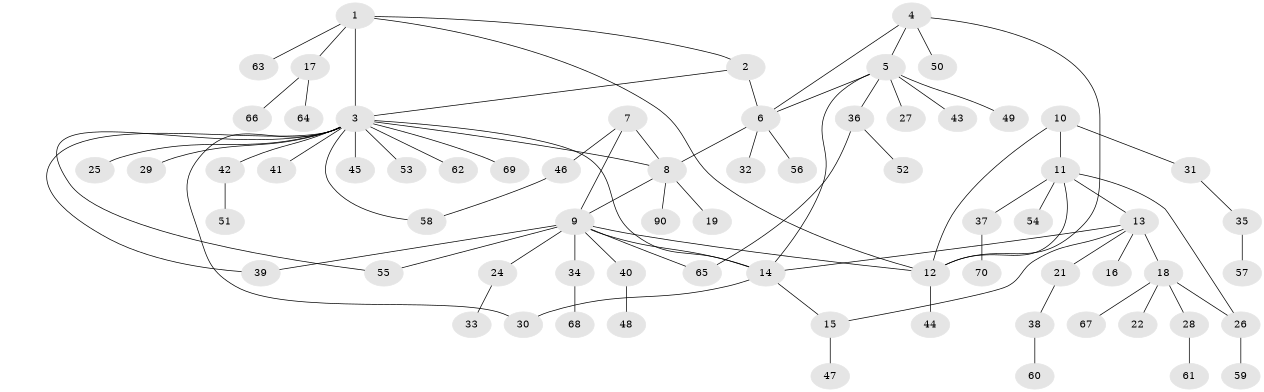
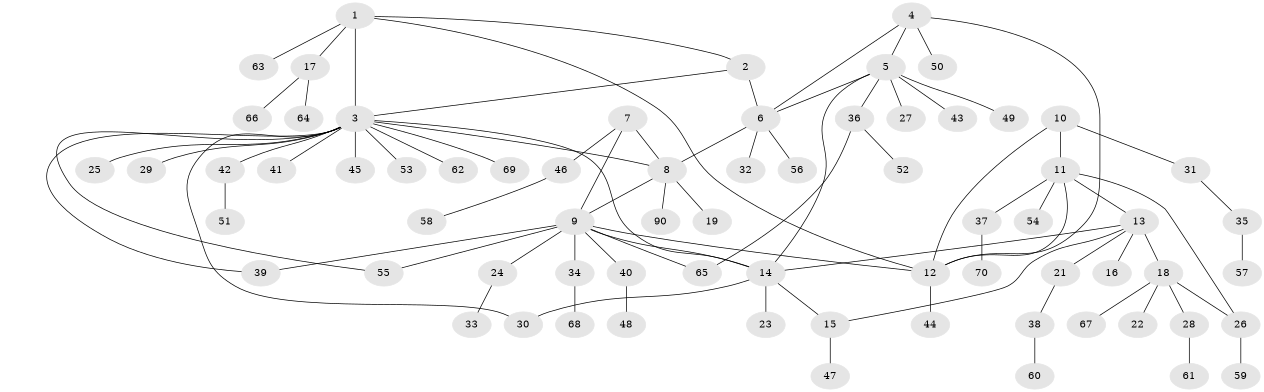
(339, 194) -> none
none -> (766, 325)
